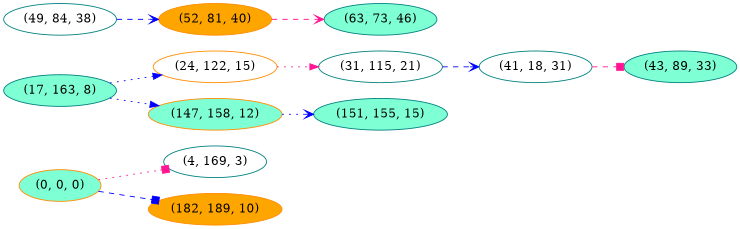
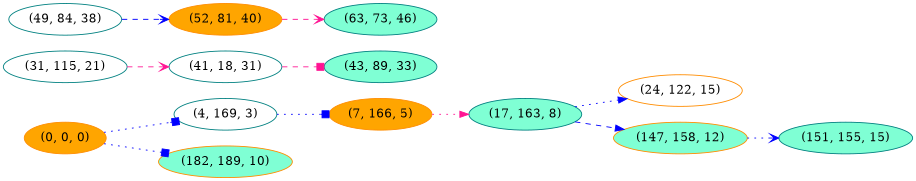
(293, 67) -> none
(456, 67) -> (143, 67)
(130, 101) -> (595, 125)
none -> (381, 114)
(129, 175) -> (137, 127)
(60, 186) -> (65, 138)
(124, 195) -> (132, 148)
(215, 209) -> (225, 162)
